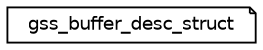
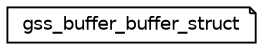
(132, 25) -> (132, 25)
